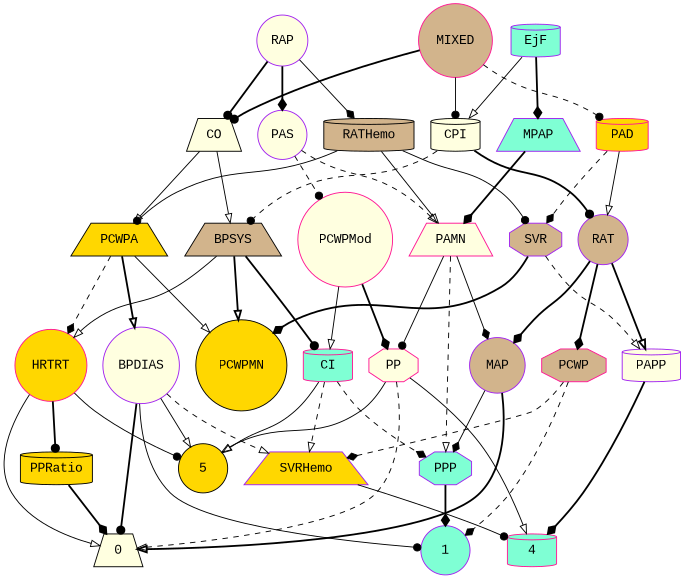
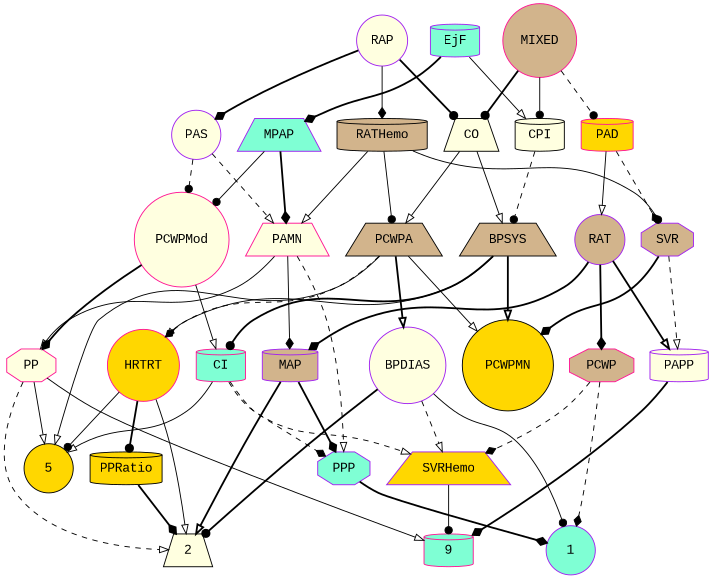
none -> (242, 175)
(535, 175) -> none
(119, 240) -> (394, 240)
(424, 299) -> (161, 302)
(497, 365) -> (290, 365)
(472, 416) -> (314, 412)
(173, 419) -> (181, 291)
(118, 550) -> (188, 550)
(532, 550) -> (449, 550)
